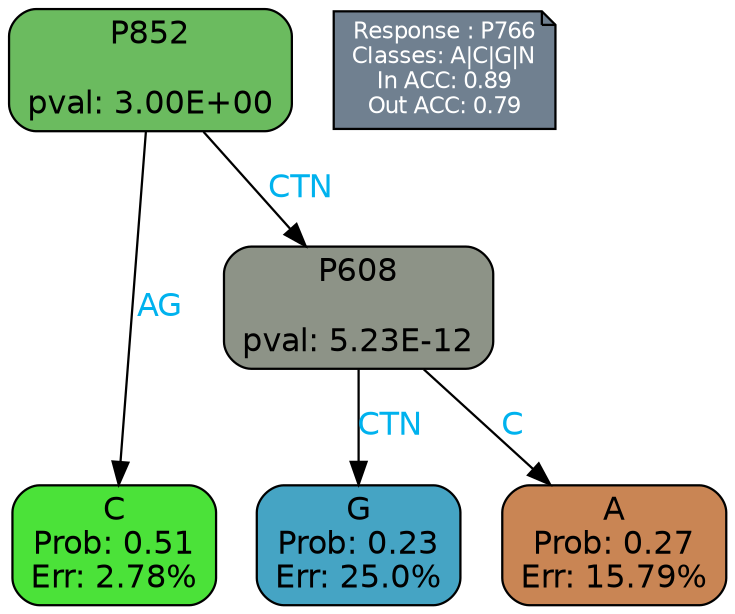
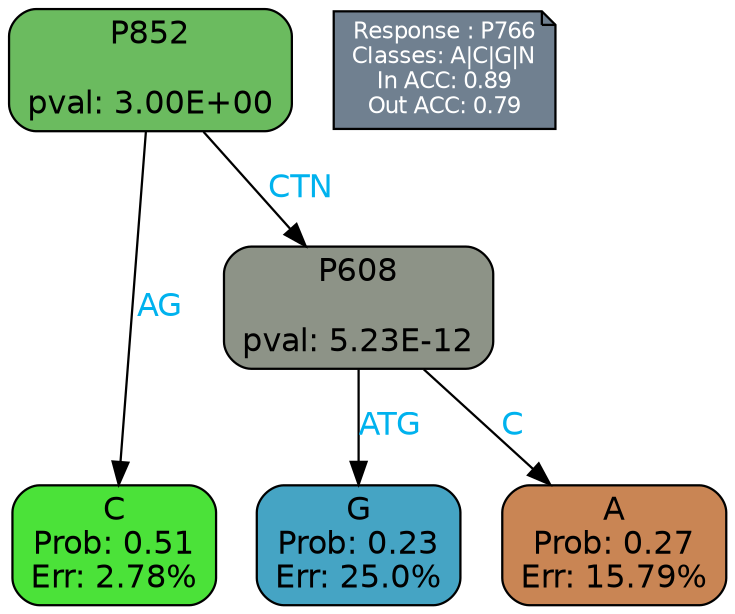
(390, 426) -> (390, 426)
